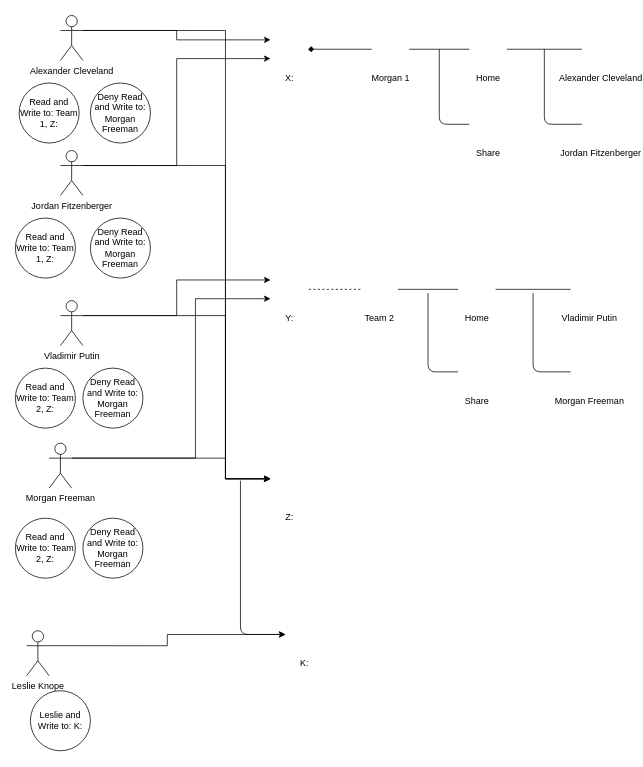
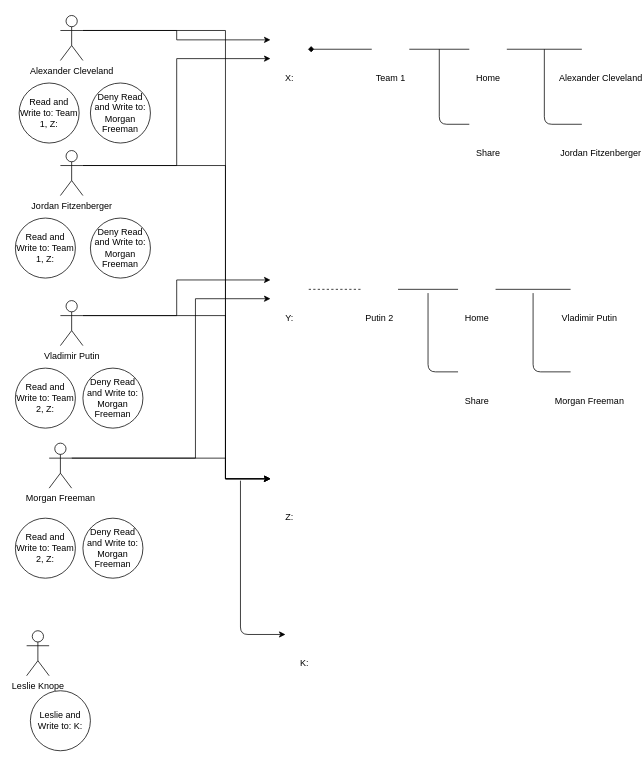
(391, 79) -> (391, 79)
(380, 319) -> (380, 319)
(151, 645) -> none
